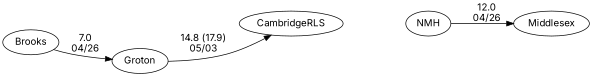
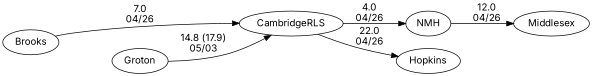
none -> (371, 24)
(79, 55) -> (144, 26)
none -> (428, 61)
